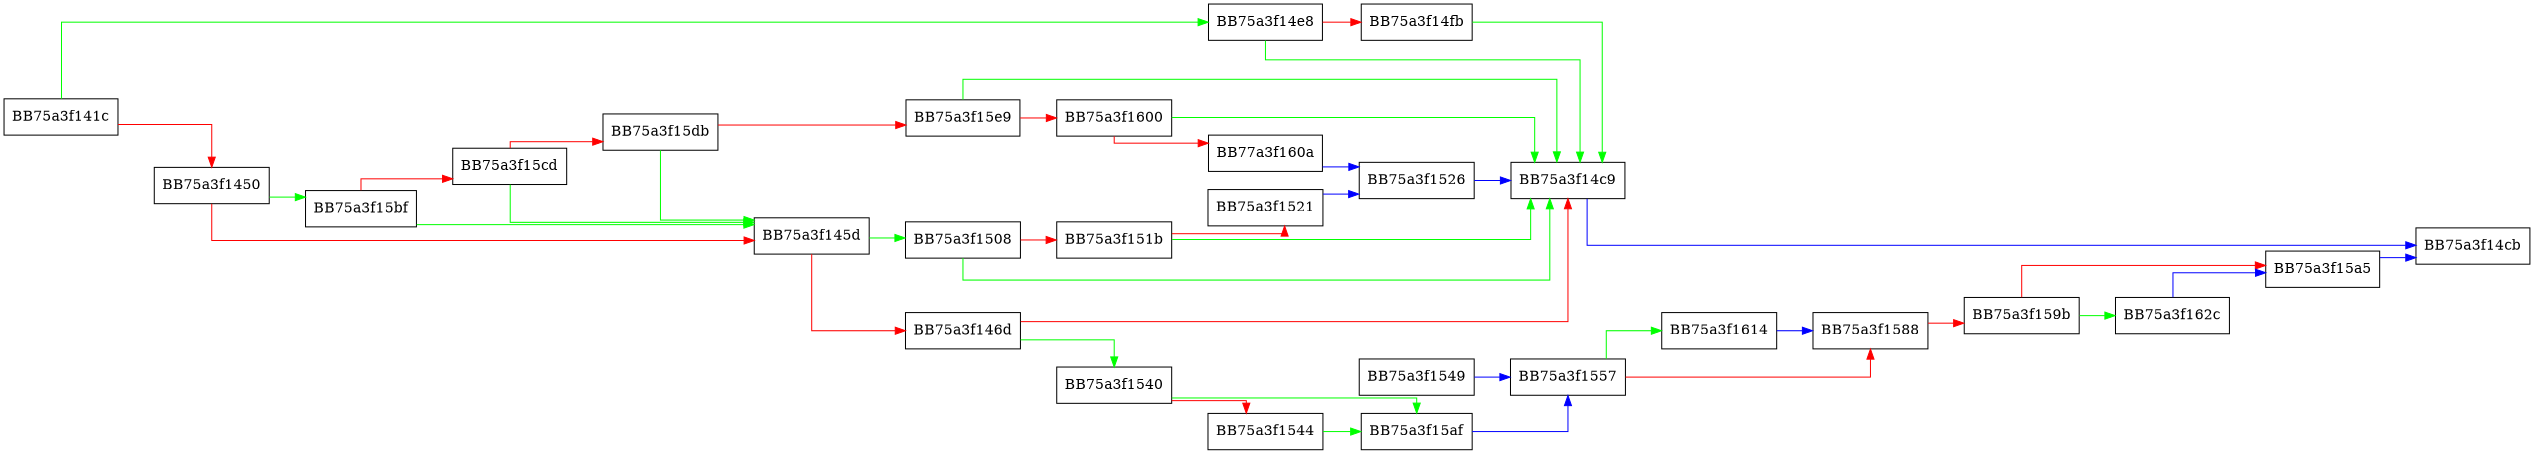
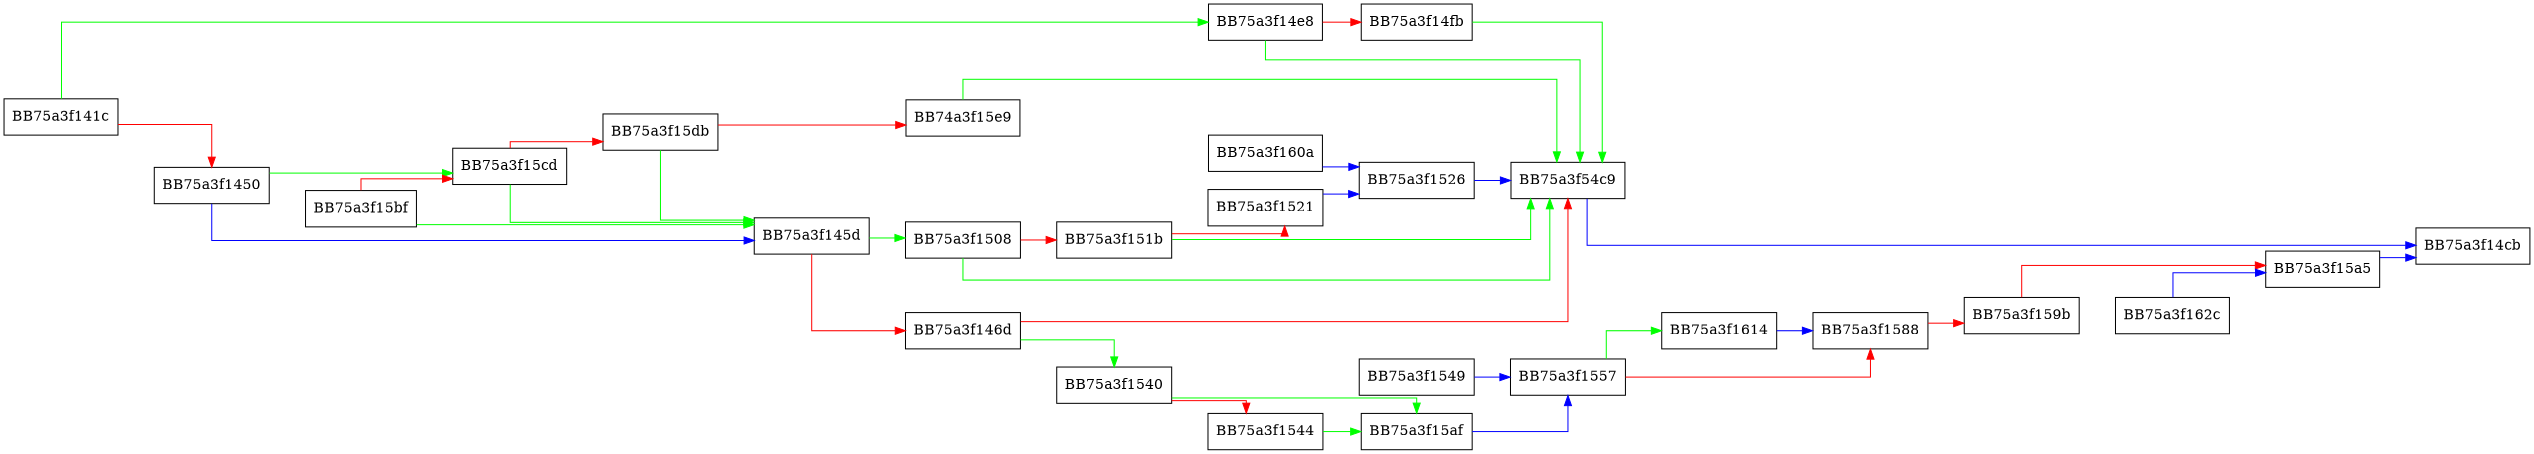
(963, 118) -> (963, 118)
(1114, 118) -> none
(1265, 153) -> (1265, 153)
(1568, 180) -> (1568, 180)
(282, 197) -> (356, 173)
(460, 240) -> (460, 240)
(2092, 316) -> none
